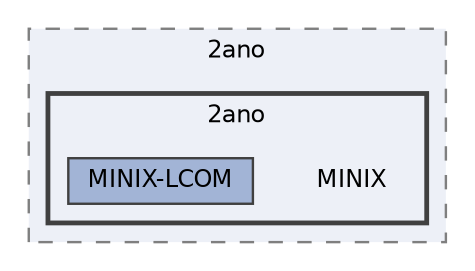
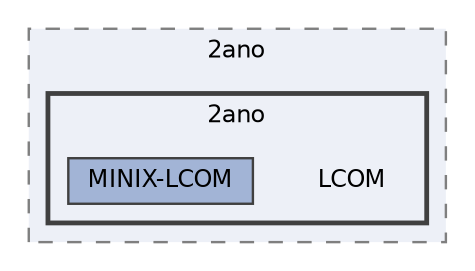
(352, 181) -> (352, 181)
